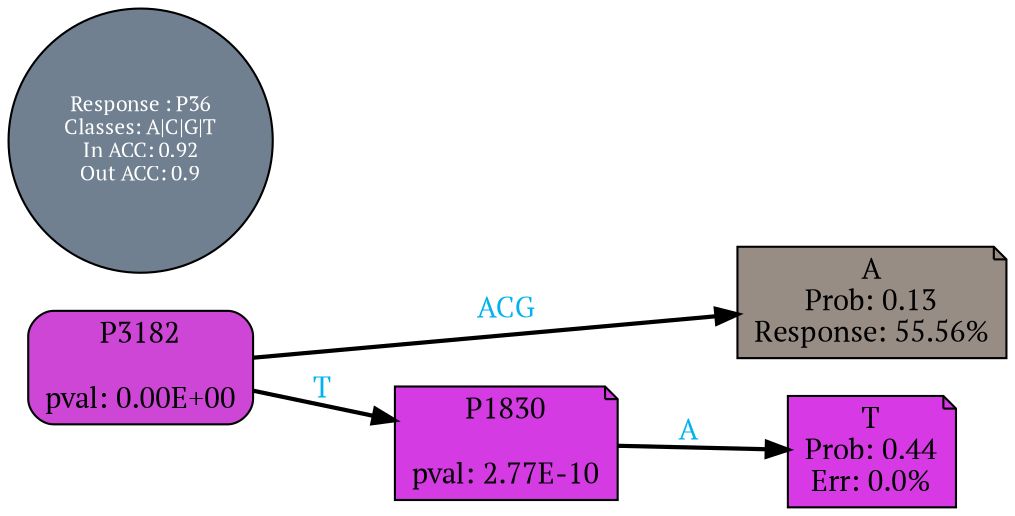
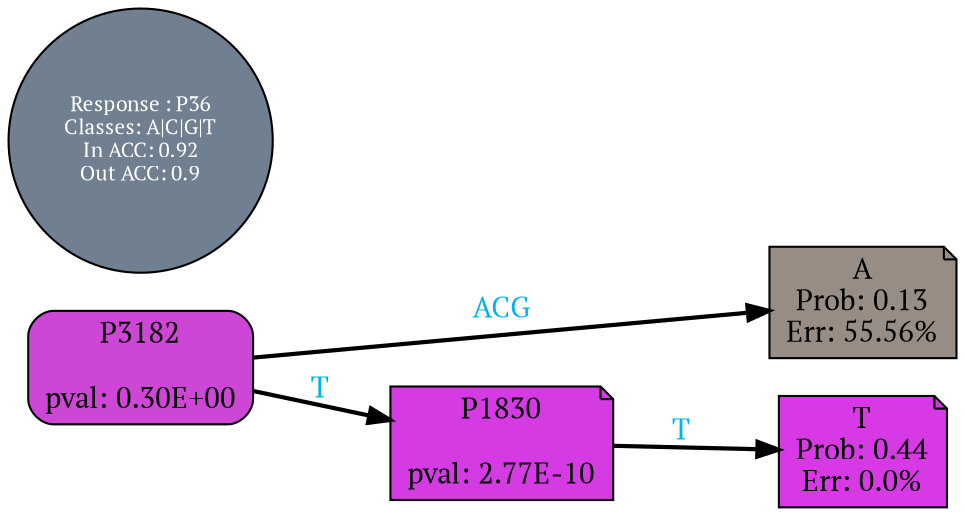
(872, 302) -> (863, 302)
(141, 368) -> (141, 368)
(689, 432) -> (682, 432)
